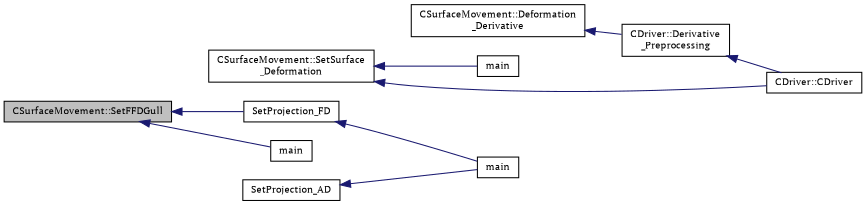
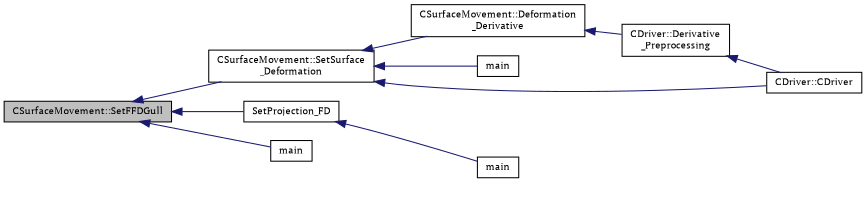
none -> (400, 42)
none -> (182, 91)
(291, 190) -> none
